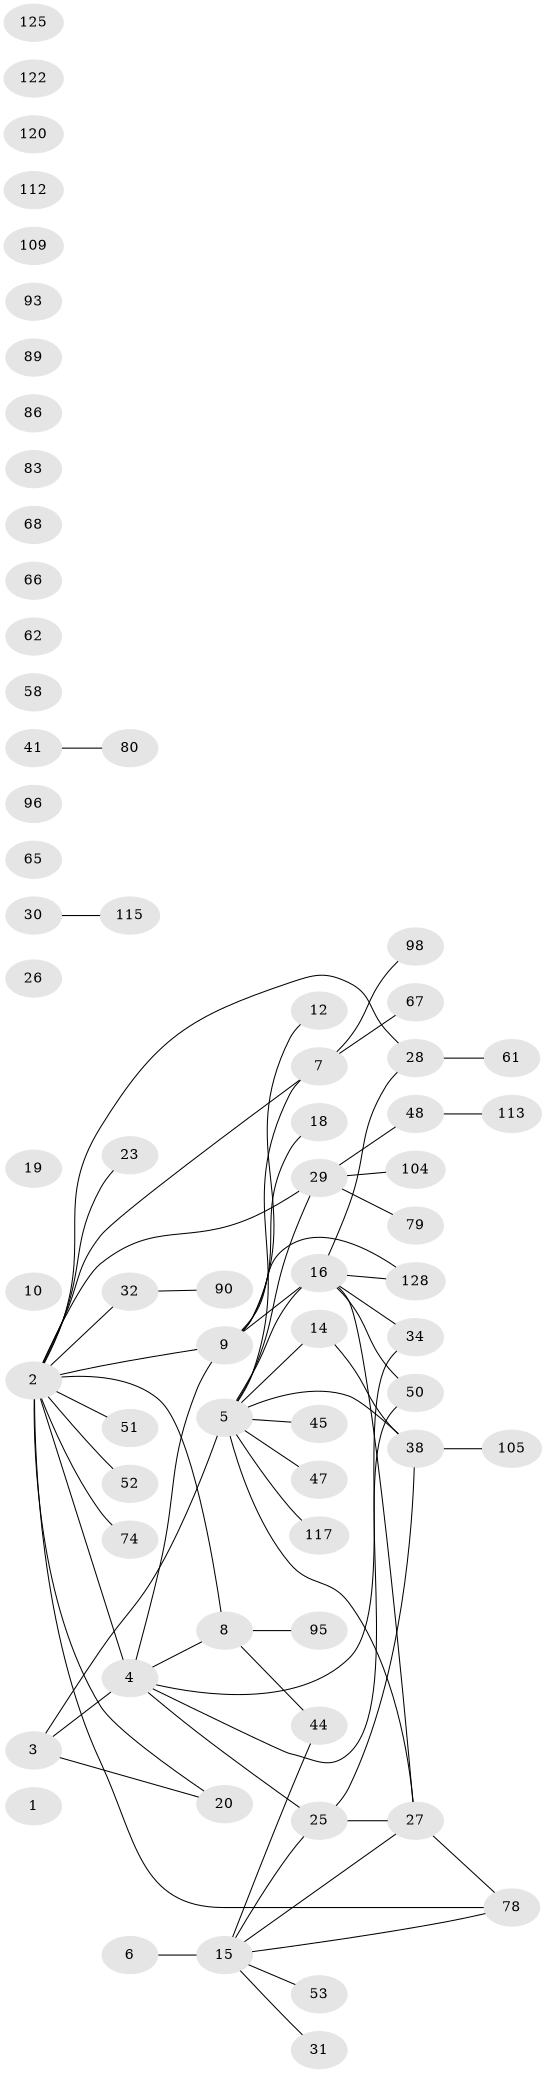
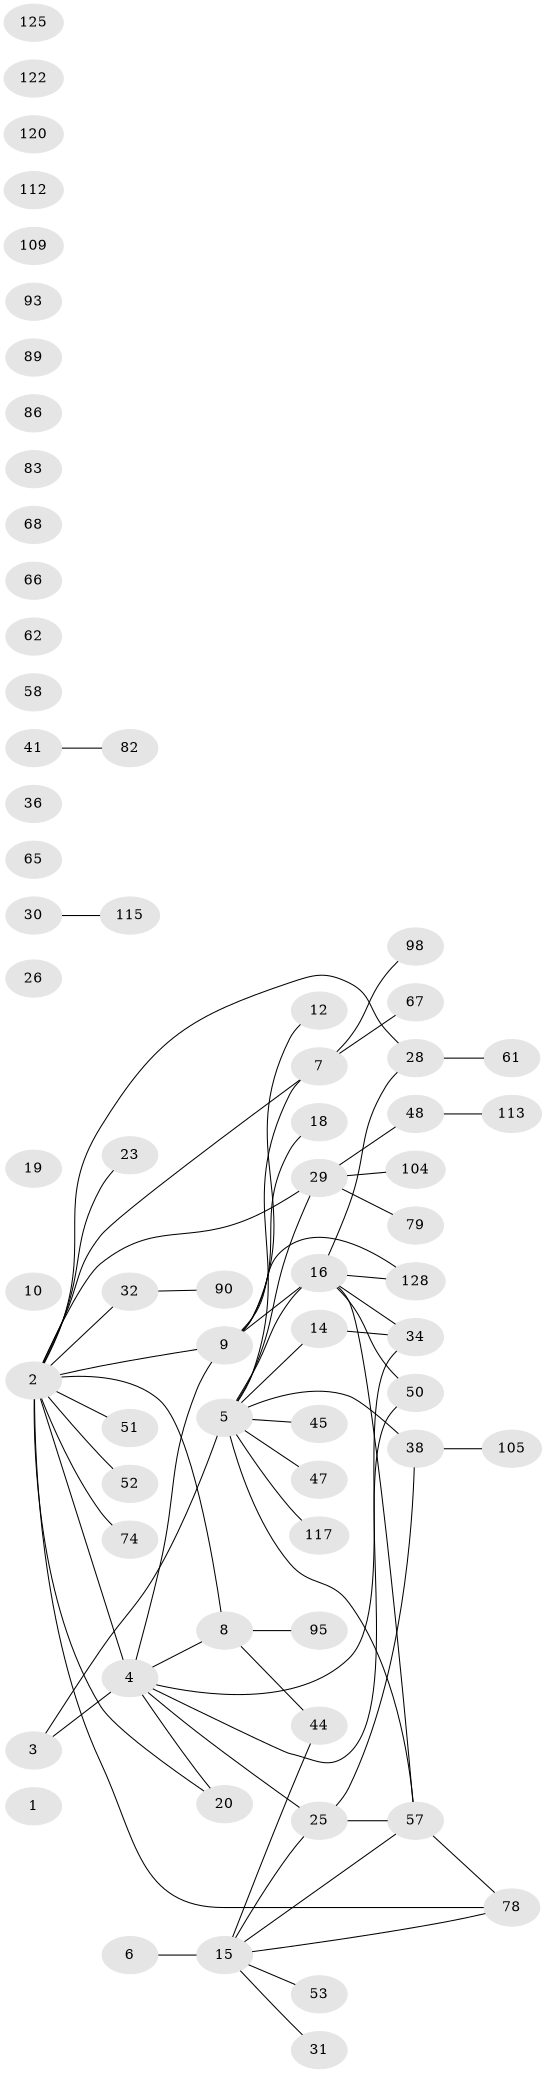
(130, 748) -> (130, 748)
(34, 804) -> (34, 804)
(359, 1378) -> (376, 1334)
(129, 1777) -> (175, 1742)
(416, 1821) -> (416, 1821)
